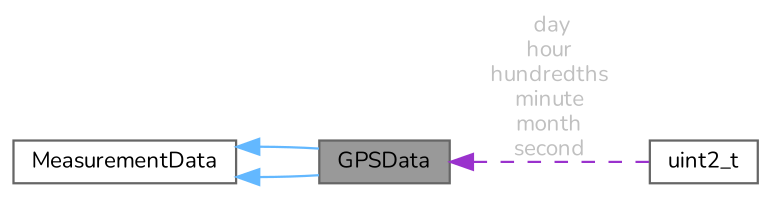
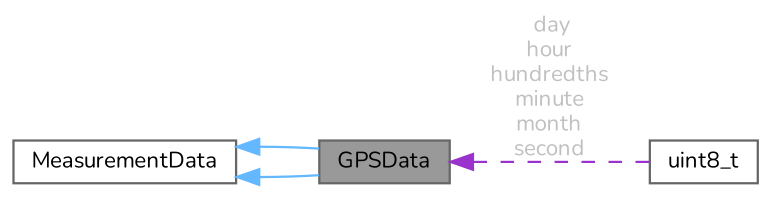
(704, 162) -> (704, 162)
